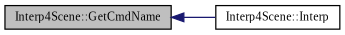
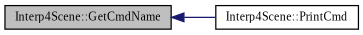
(278, 17) -> (287, 17)
